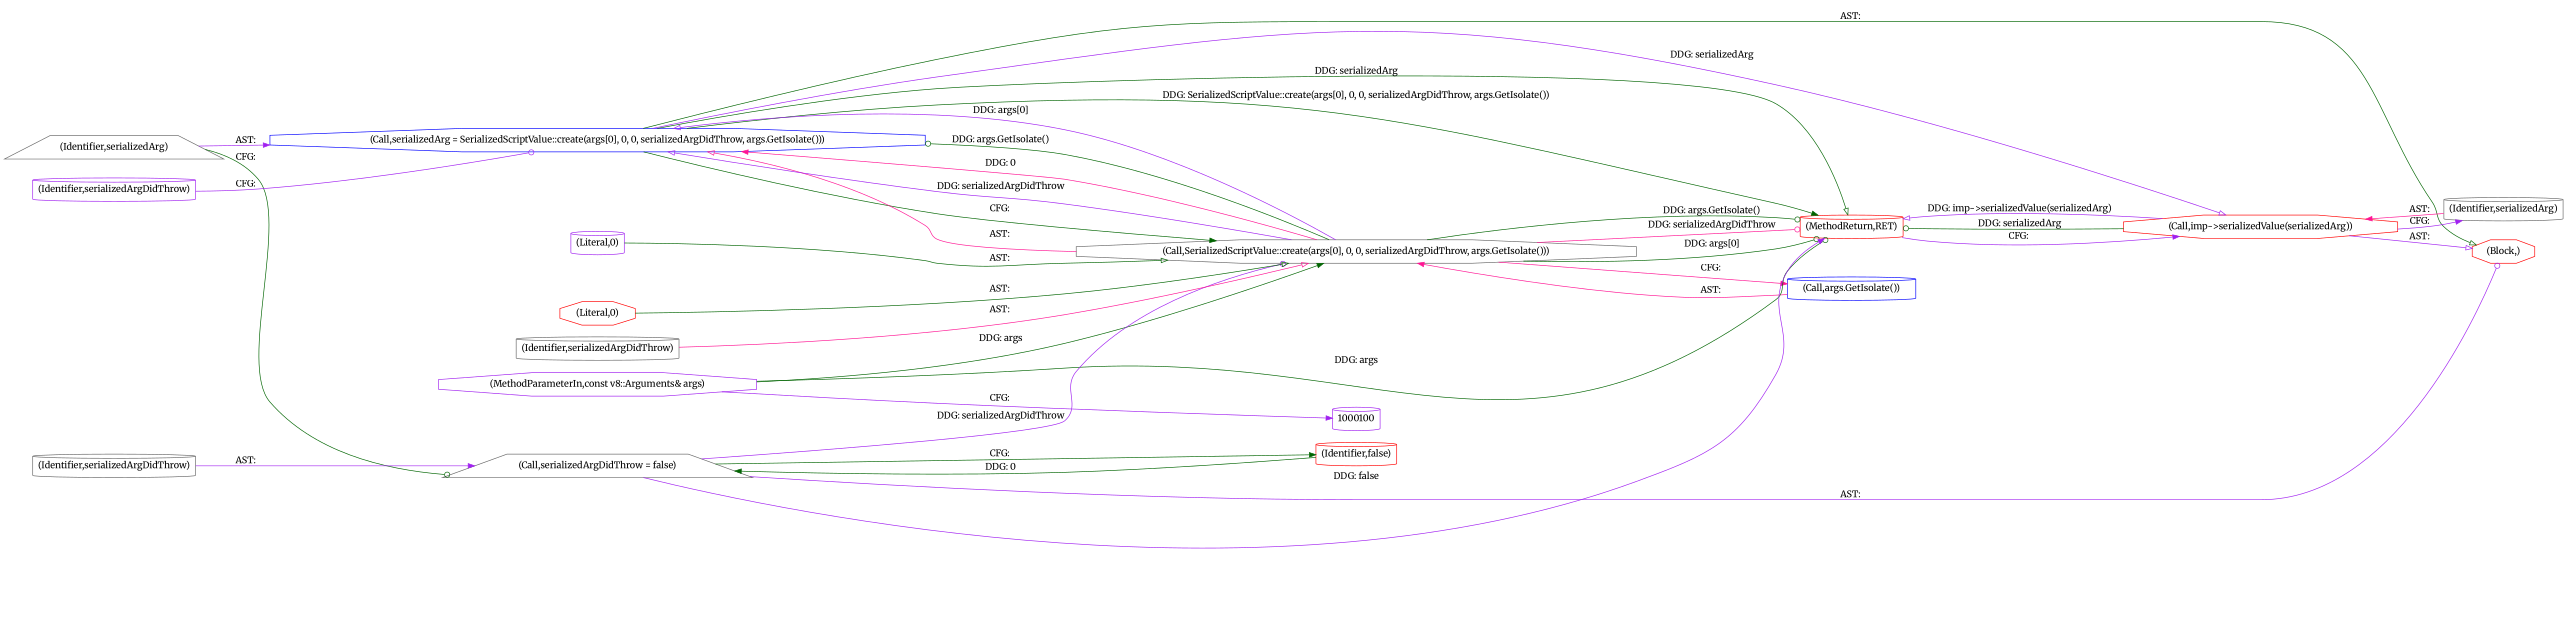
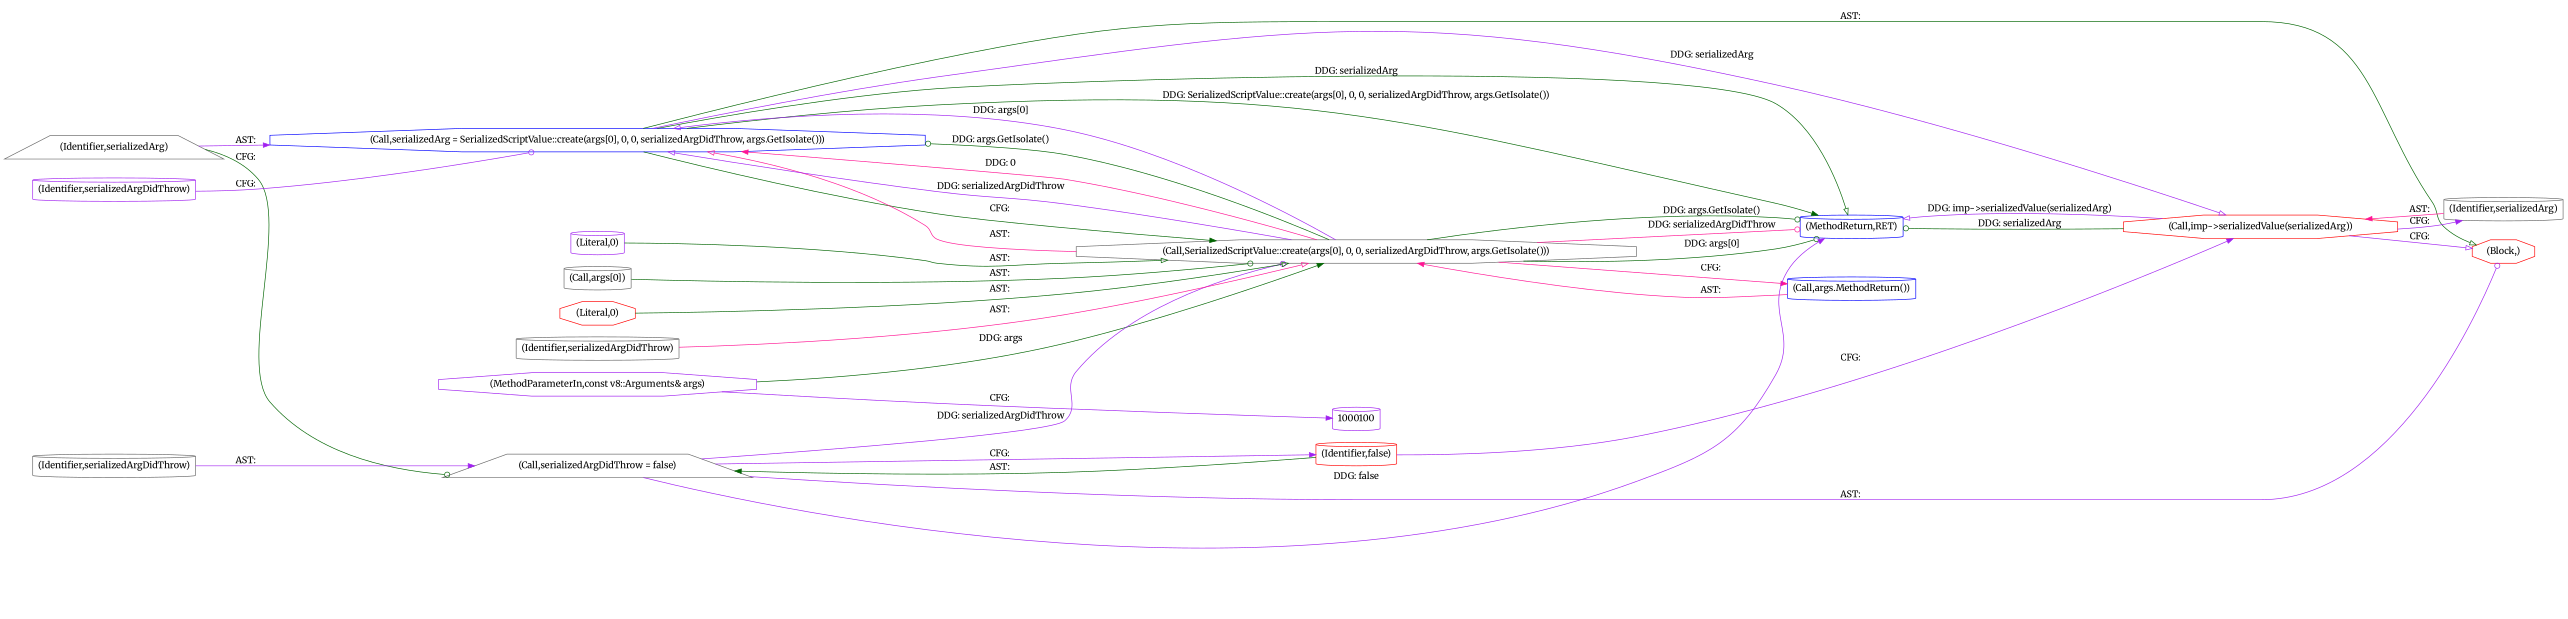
(1852, 227) -> (1852, 227)
(2421, 237) -> (2421, 237)
(2037, 245) -> (1822, 390)
none -> (598, 278)
(1852, 289) -> (1852, 289)
(1317, 381) -> none
(1012, 459) -> (1012, 459)
(1001, 467) -> (1001, 467)
